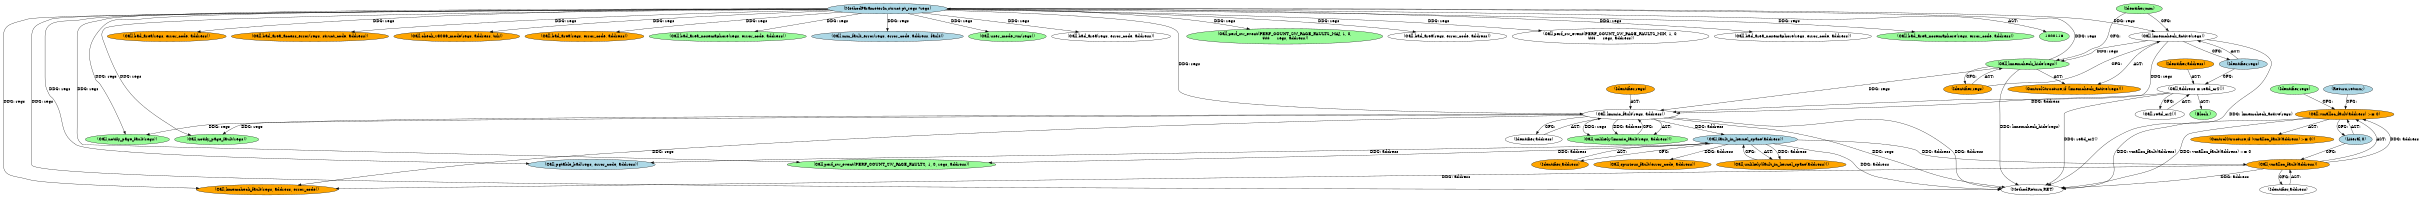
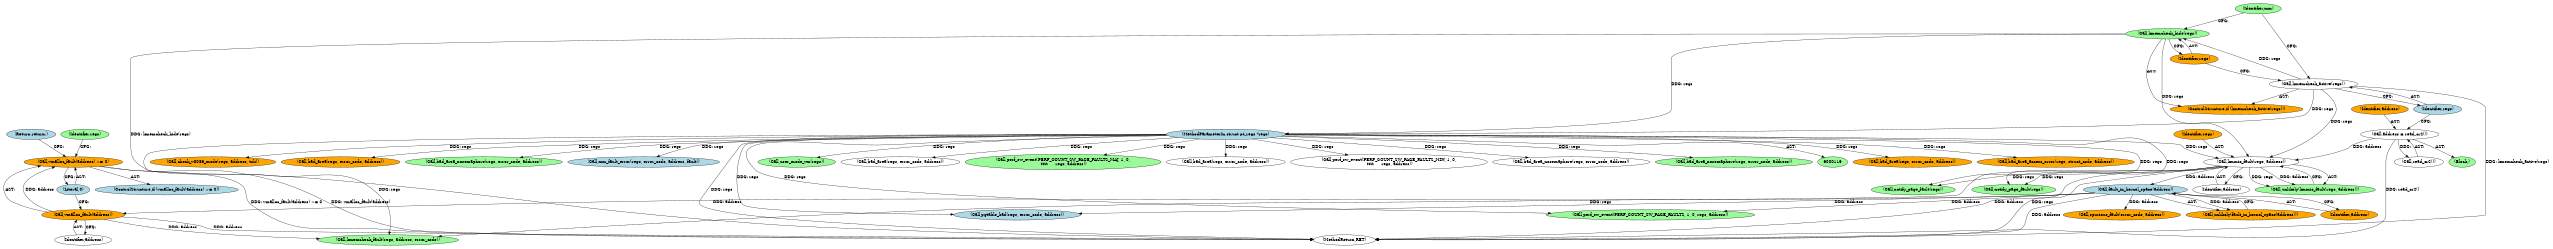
(1550, 10) -> (1811, 131)
(2054, 36) -> (1833, 162)
(2170, 102) -> (2406, 147)
(2262, 139) -> (167, 190)
(267, 190) -> (388, 240)
